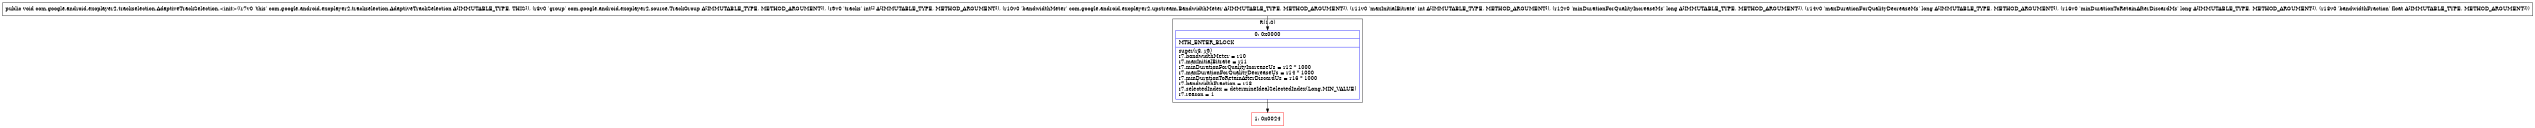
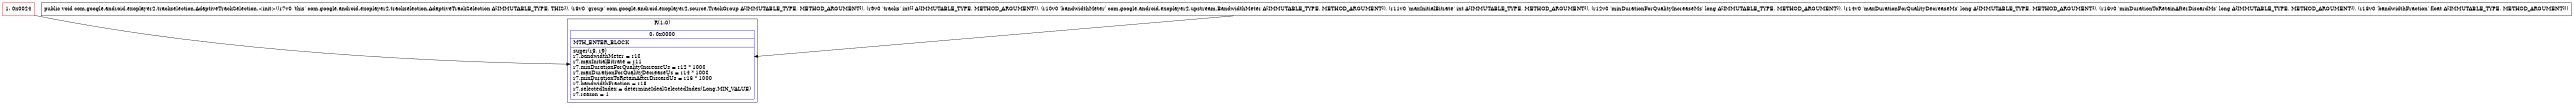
(1268, 105) -> (300, 51)
